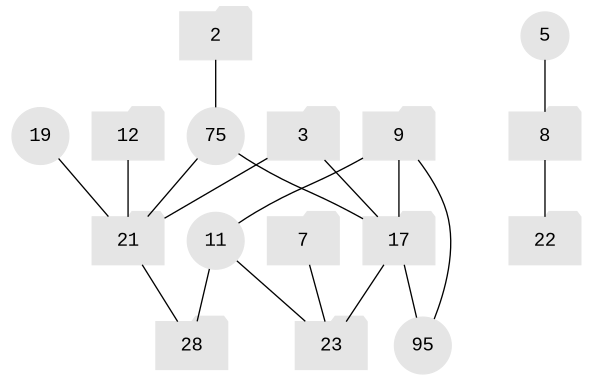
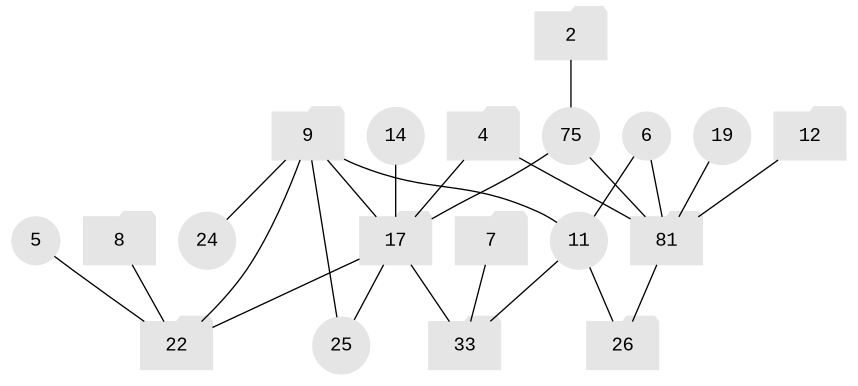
(545, 86) -> (99, 289)
(303, 136) -> (483, 136)
none -> (396, 136)
none -> (647, 136)
(128, 241) -> (667, 241)
none -> (207, 241)
none -> (261, 247)
none -> (286, 293)
(192, 346) -> (623, 346)
(331, 346) -> (465, 346)
(423, 346) -> (341, 346)
